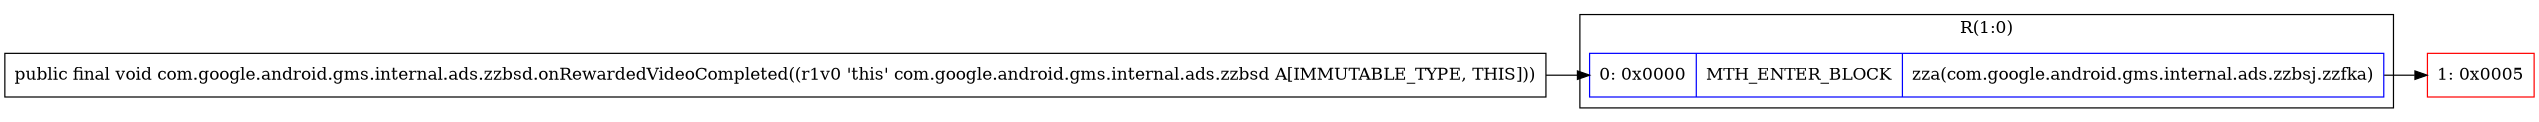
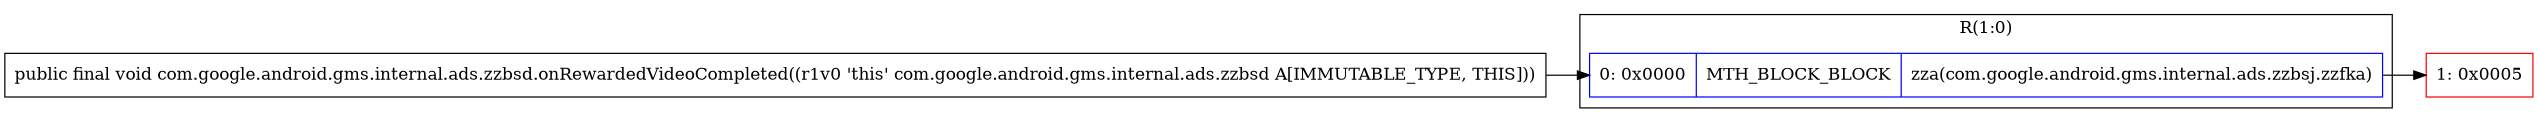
(1799, 75) -> (1799, 75)
